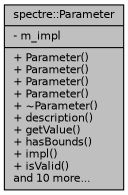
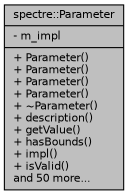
(52, 178) -> (52, 178)
